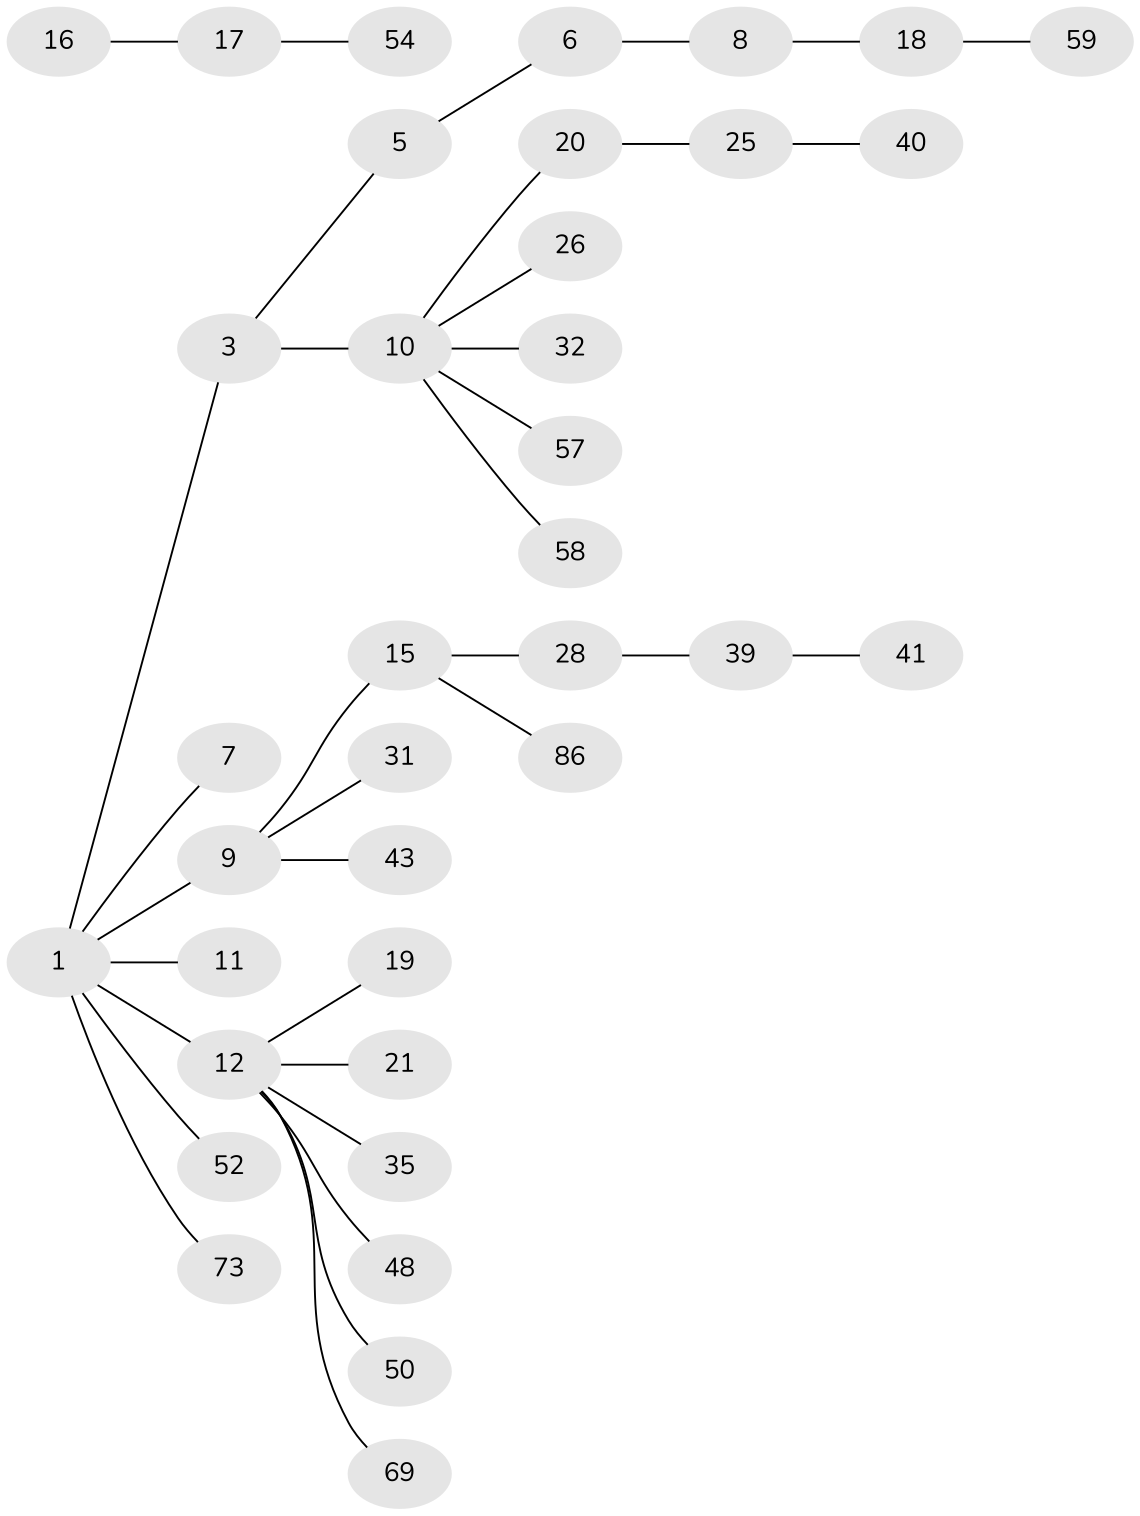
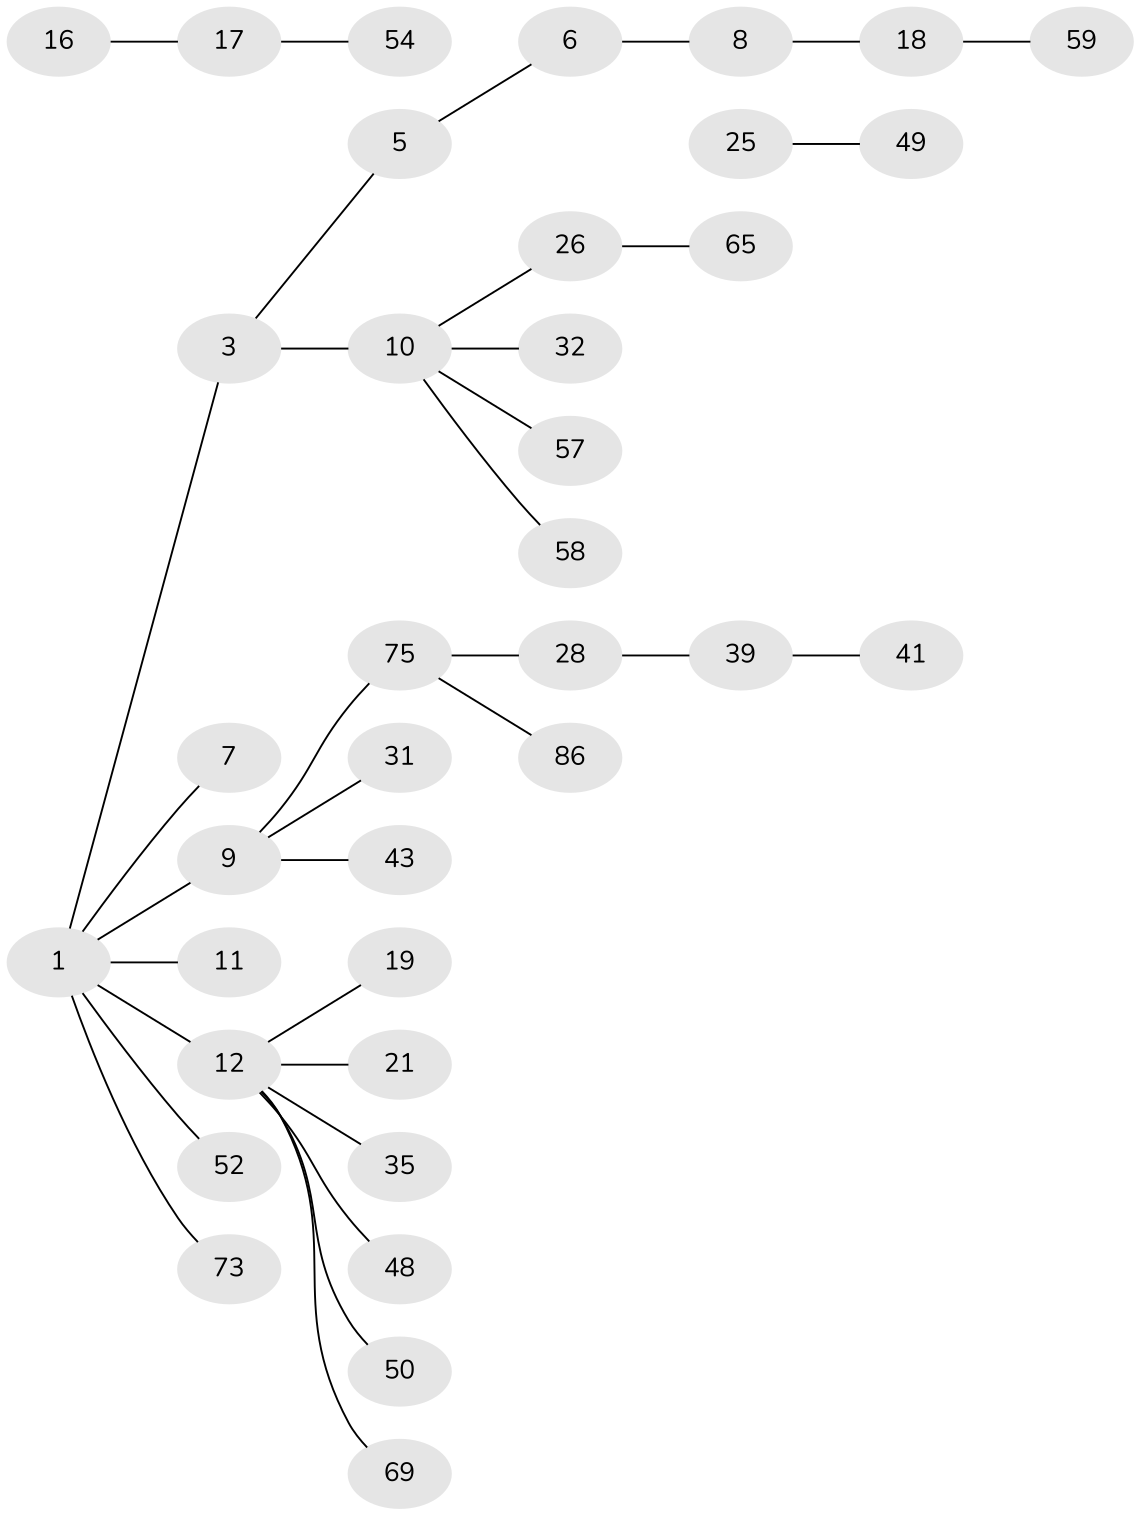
(570, 144) -> none
(911, 144) -> (911, 144)
none -> (741, 246)
(400, 655) -> (400, 655)
